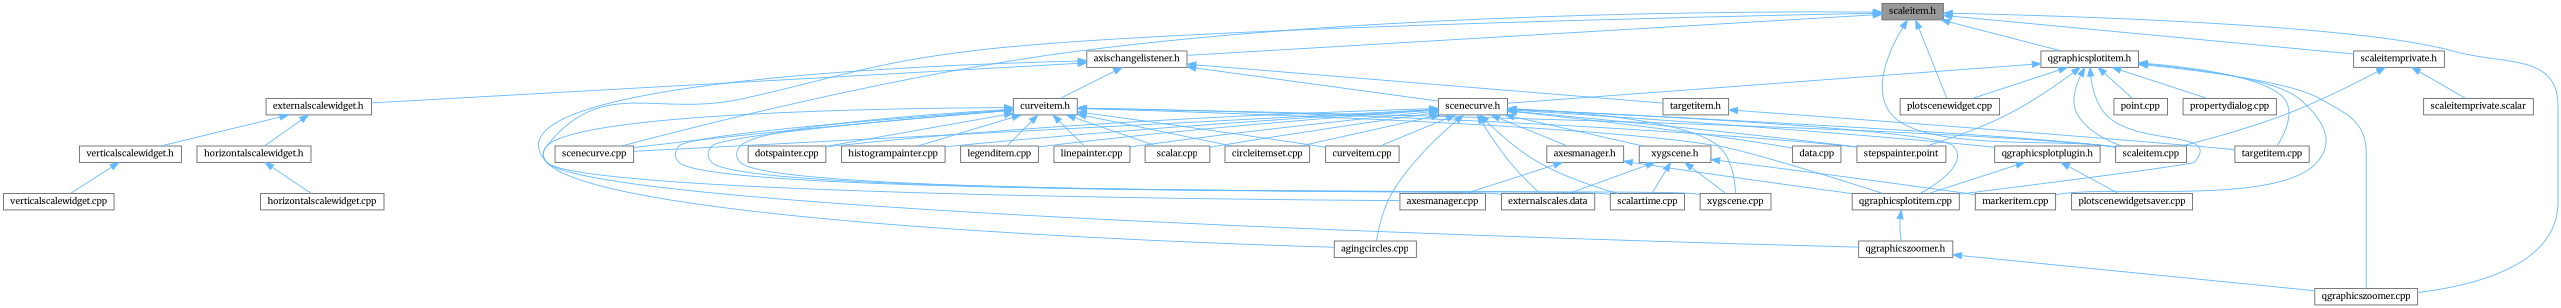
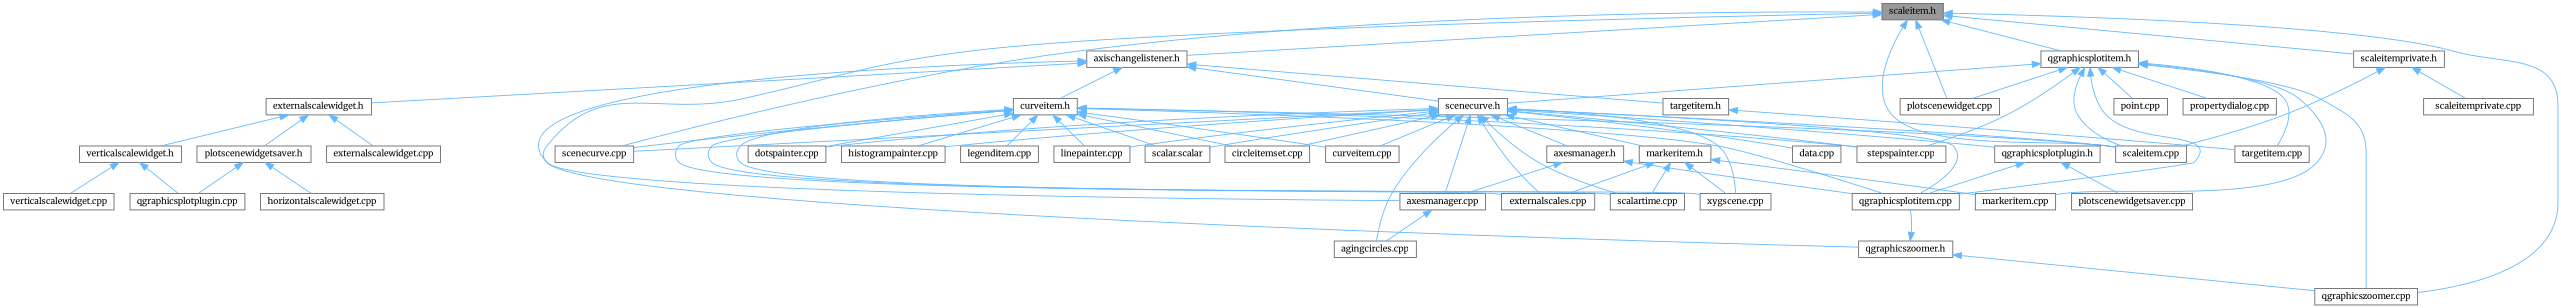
(2478, 107) -> (2478, 107)
(1146, 135) -> (1456, 158)
(254, 154) -> (254, 154)
none -> (384, 154)
(1177, 154) -> (1177, 154)
(1675, 154) -> (1675, 154)
(1901, 154) -> (1901, 154)
none -> (187, 202)
(1548, 202) -> (1548, 202)
(698, 204) -> (1406, 227)
(1900, 230) -> (1911, 221)
